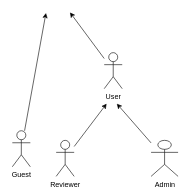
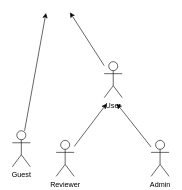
(113, 71) -> (113, 80)
(164, 158) -> (160, 158)
